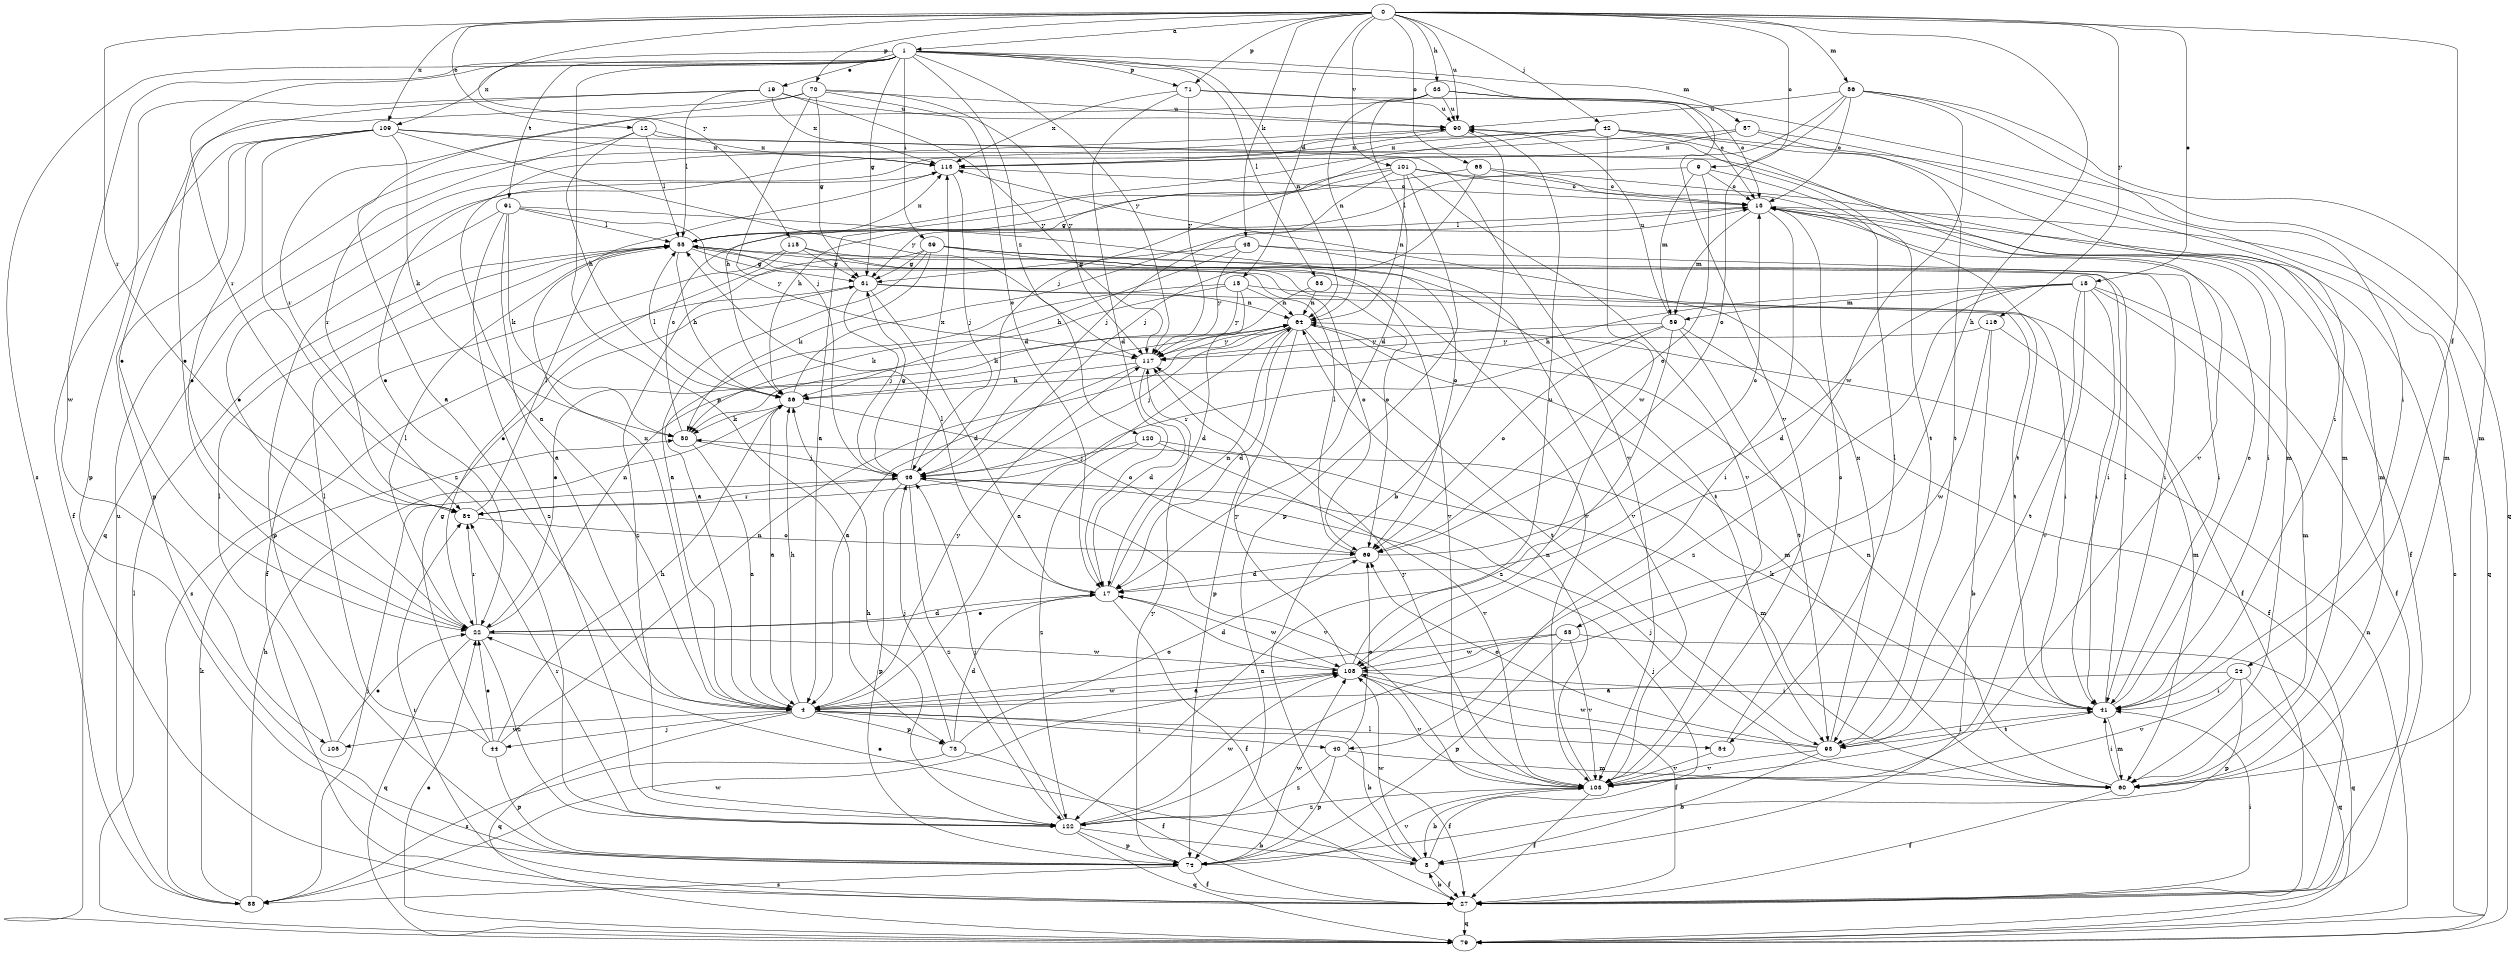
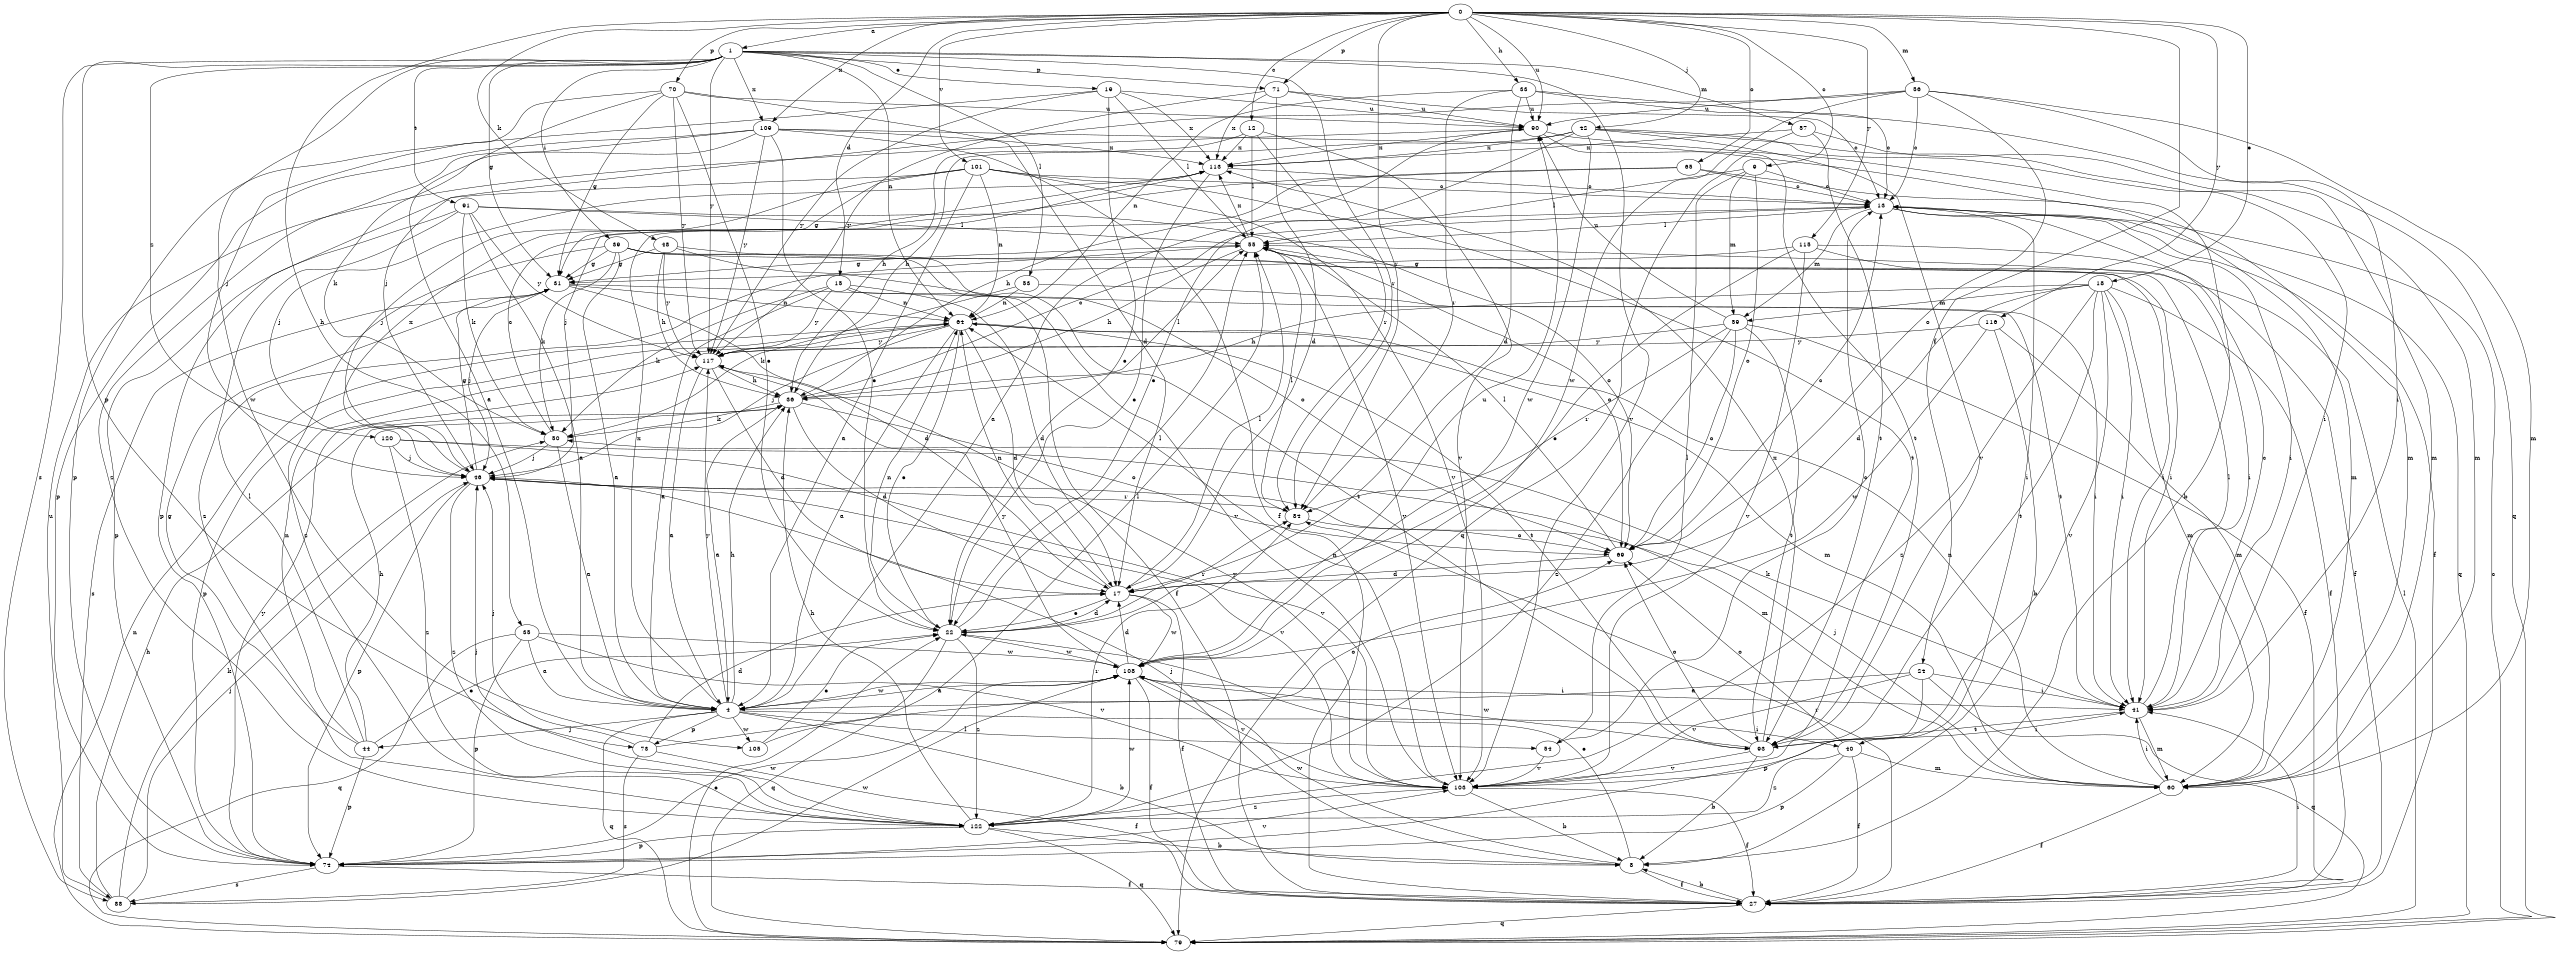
none -> (929, 525)
